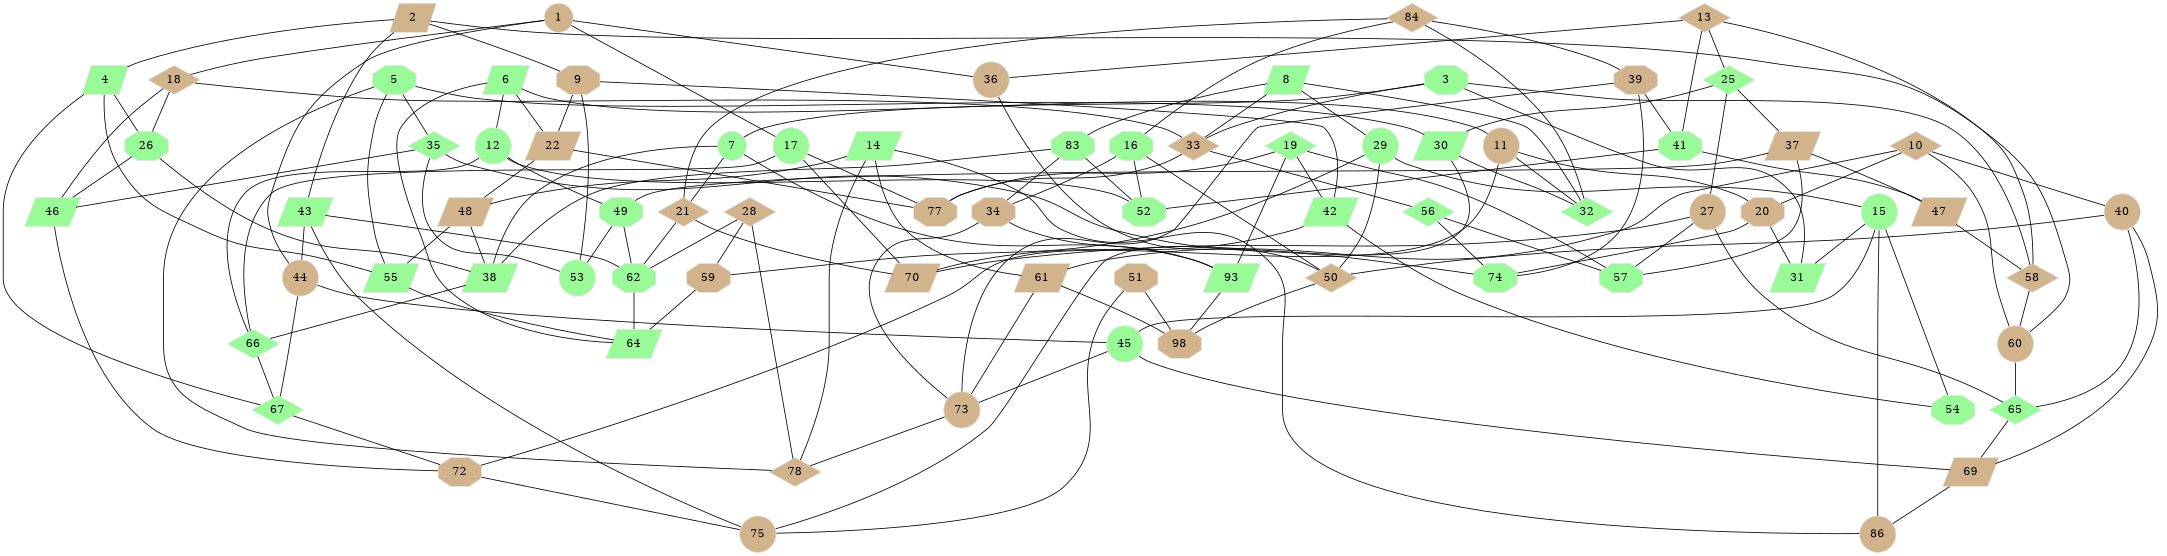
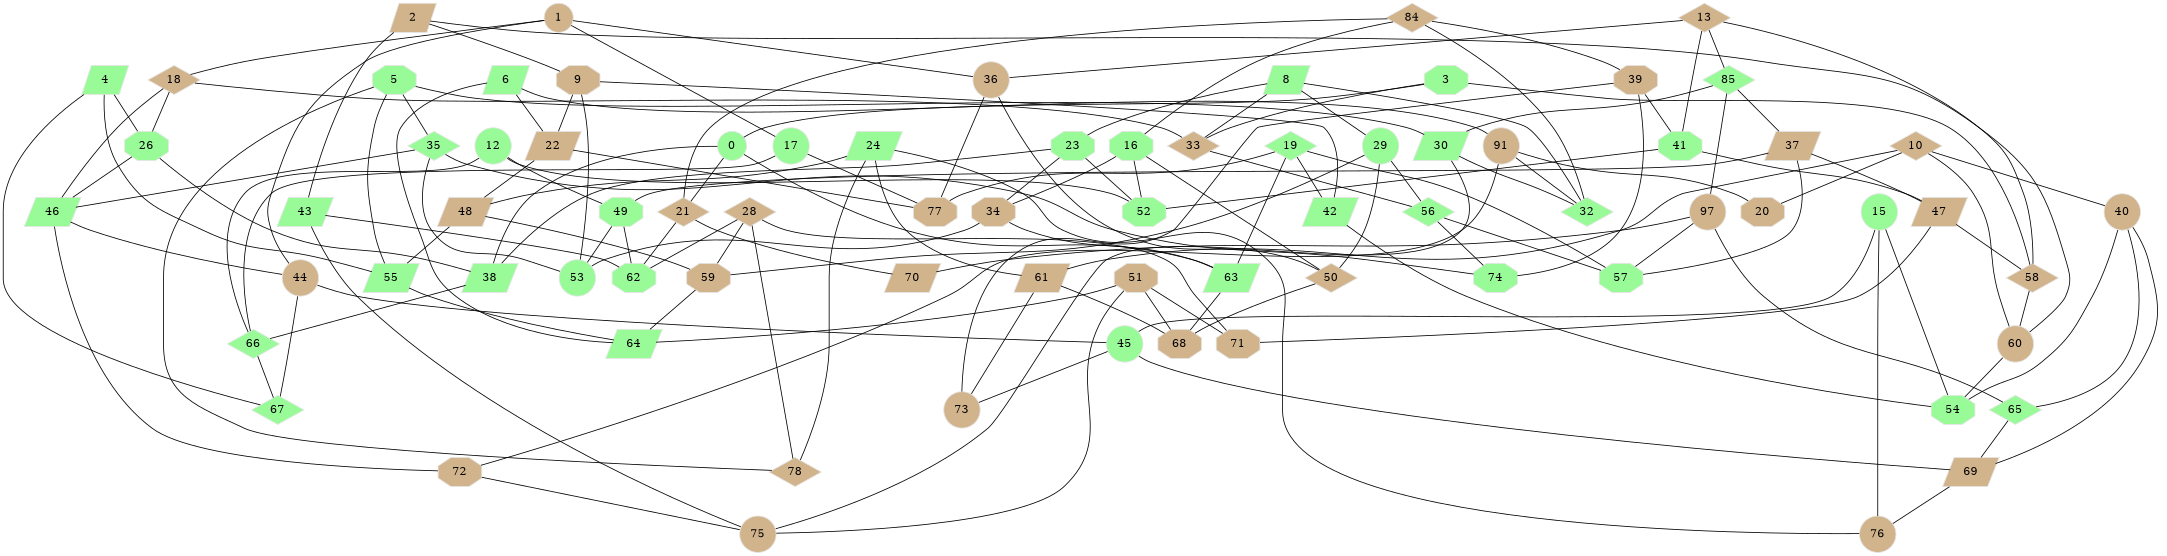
(259, 35) -> none
(1729, 80) -> (1729, 80)
(500, 111) -> none
(732, 146) -> (732, 146)
(874, 146) -> (874, 146)
(1073, 146) -> (1073, 146)
(1501, 146) -> (1501, 146)
(1066, 178) -> (963, 147)
(1627, 189) -> (1409, 185)
(1708, 212) -> (1708, 212)
(859, 219) -> none
(1746, 244) -> (2068, 337)
(478, 245) -> (589, 239)
(303, 246) -> (175, 254)
(1121, 249) -> none
(1622, 253) -> none
(1232, 278) -> (1232, 278)
(1798, 278) -> none
(870, 287) -> (786, 244)
(634, 311) -> (911, 321)
(1180, 344) -> (1180, 344)
none -> (1238, 344)
(2015, 379) -> (1984, 377)
(367, 440) -> none
(878, 441) -> none
(1878, 534) -> (1878, 534)
